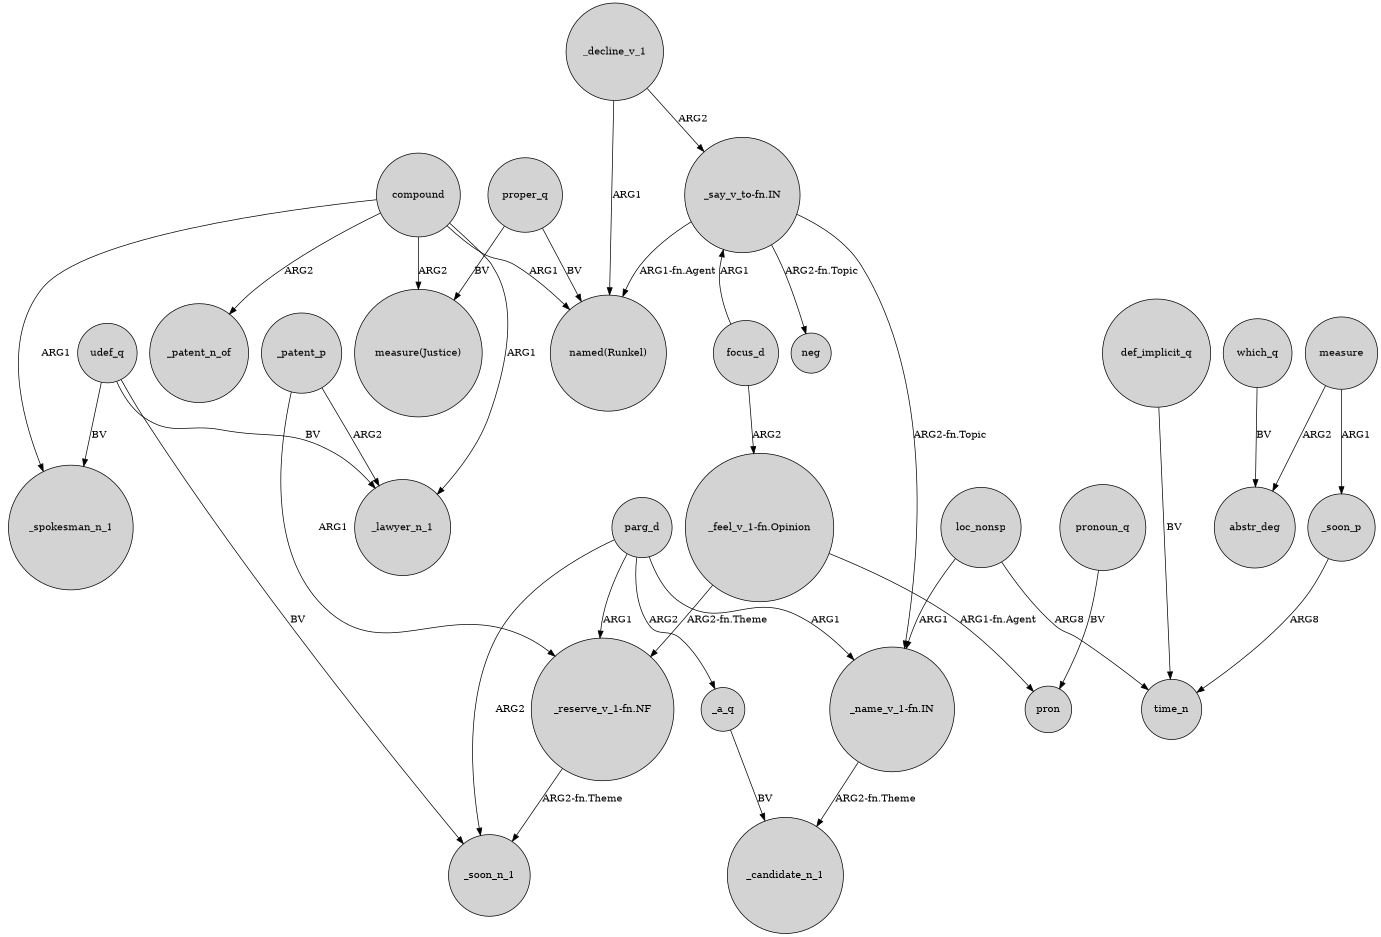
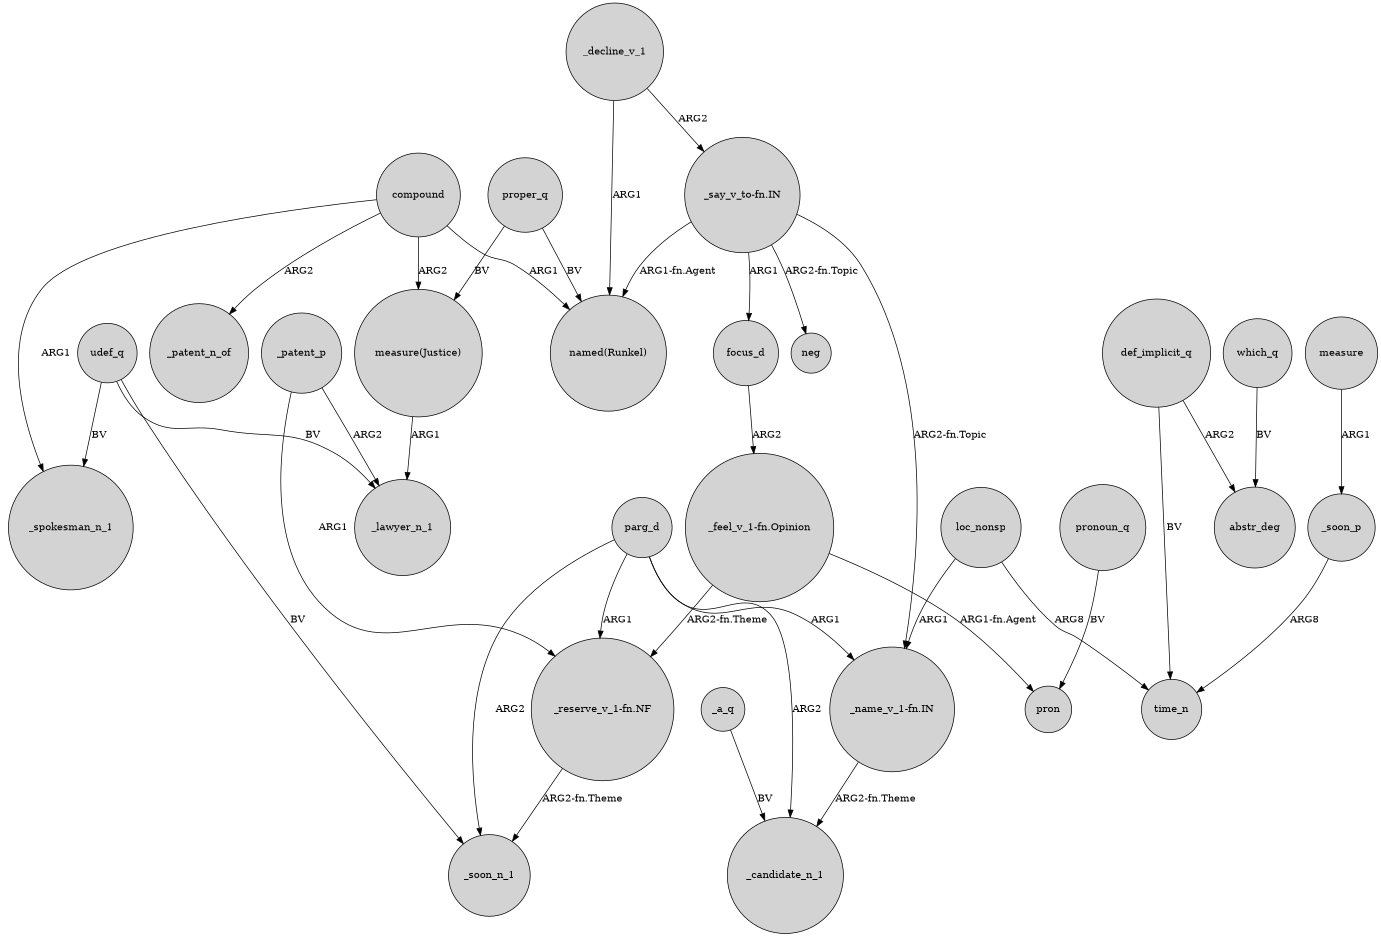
(721, 291) -> (750, 283)
(505, 354) -> (410, 445)
(1301, 435) -> (1207, 443)
(656, 631) -> (781, 636)
